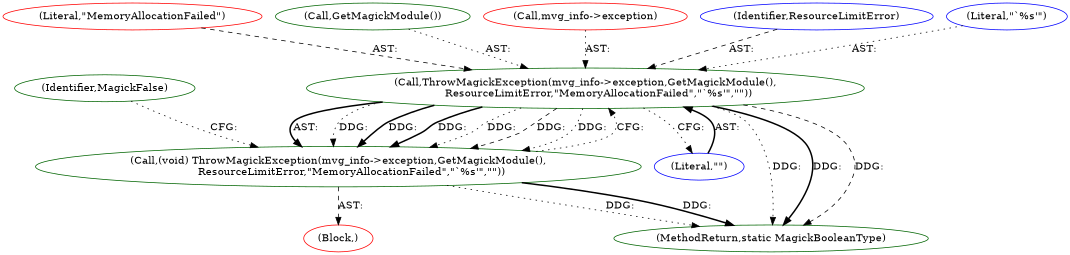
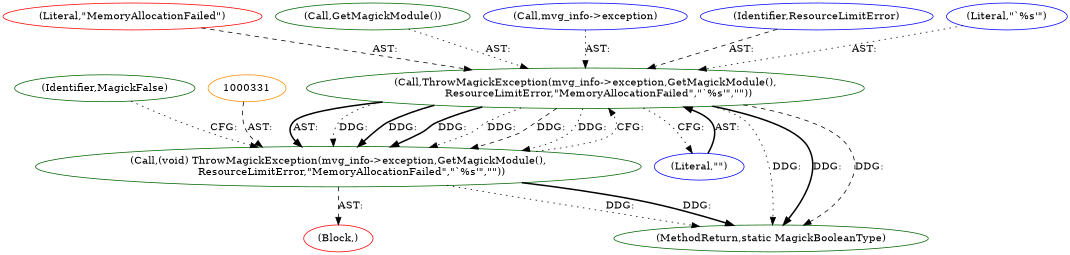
(585, 16) -> (585, 16)
none -> (247, 88)
